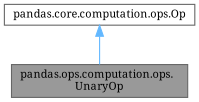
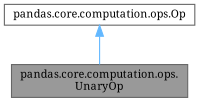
(100, 81) -> (100, 81)
